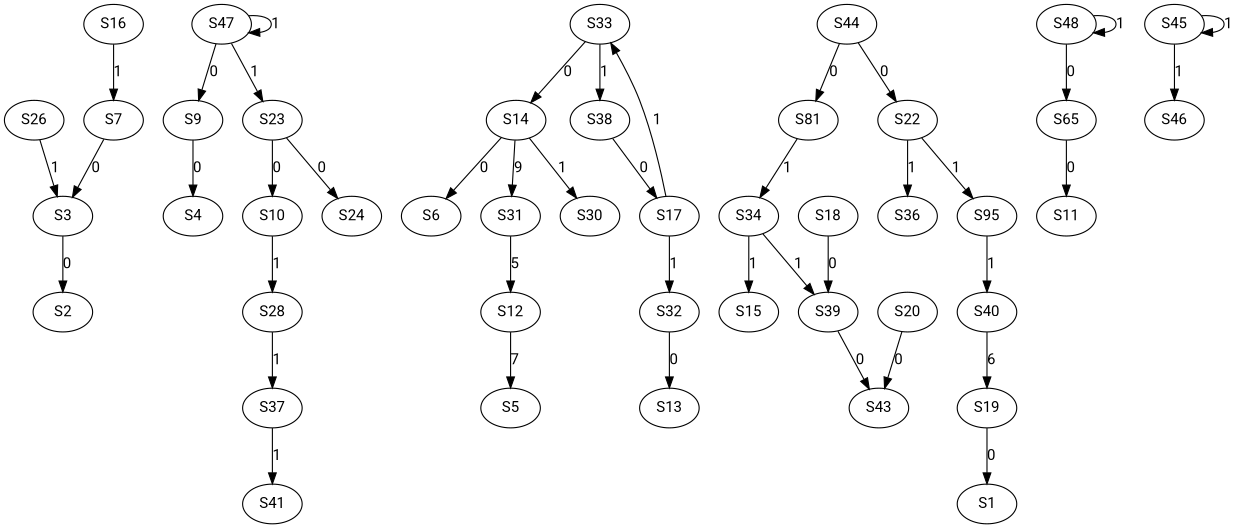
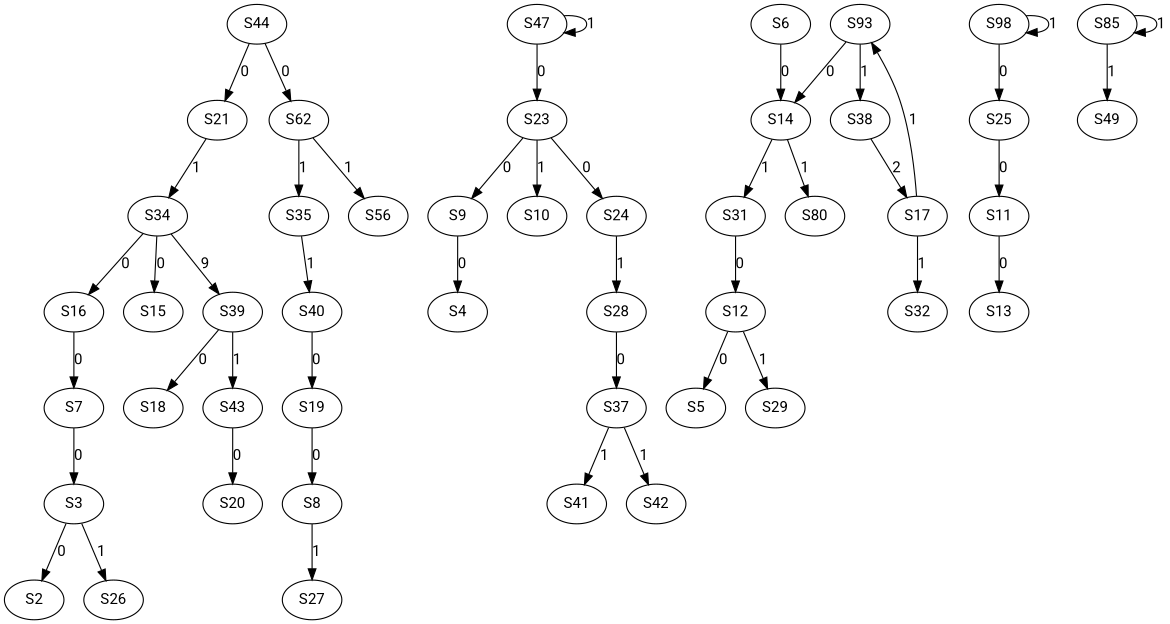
(600, 24) -> (860, 24)
(1066, 24) -> (999, 24)
(1174, 24) -> (1107, 24)
(209, 67) -> (501, 164)
(118, 72) -> (78, 360)
(255, 72) -> (541, 72)
(808, 120) -> (217, 120)
(908, 120) -> (299, 120)
(1066, 120) -> (999, 120)
(1174, 120) -> (1107, 120)
(47, 163) -> (92, 547)
(477, 164) -> (781, 67)
(277, 168) -> (541, 168)
(518, 168) -> (765, 168)
(644, 168) -> (897, 168)
(590, 216) -> (815, 216)
(908, 216) -> (378, 216)
(987, 216) -> (299, 216)
(272, 259) -> (616, 259)
(828, 259) -> (197, 356)
none -> (120, 260)
(515, 264) -> (740, 264)
(753, 264) -> (161, 264)
(798, 264) -> (205, 264)
(669, 355) -> (999, 259)
(895, 355) -> (233, 450)
(277, 360) -> (621, 360)
(515, 360) -> (723, 360)
(860, 360) -> (237, 360)
(991, 360) -> (316, 360)
none -> (775, 408)
none -> (656, 504)
(987, 504) -> (312, 504)
none -> (312, 600)
